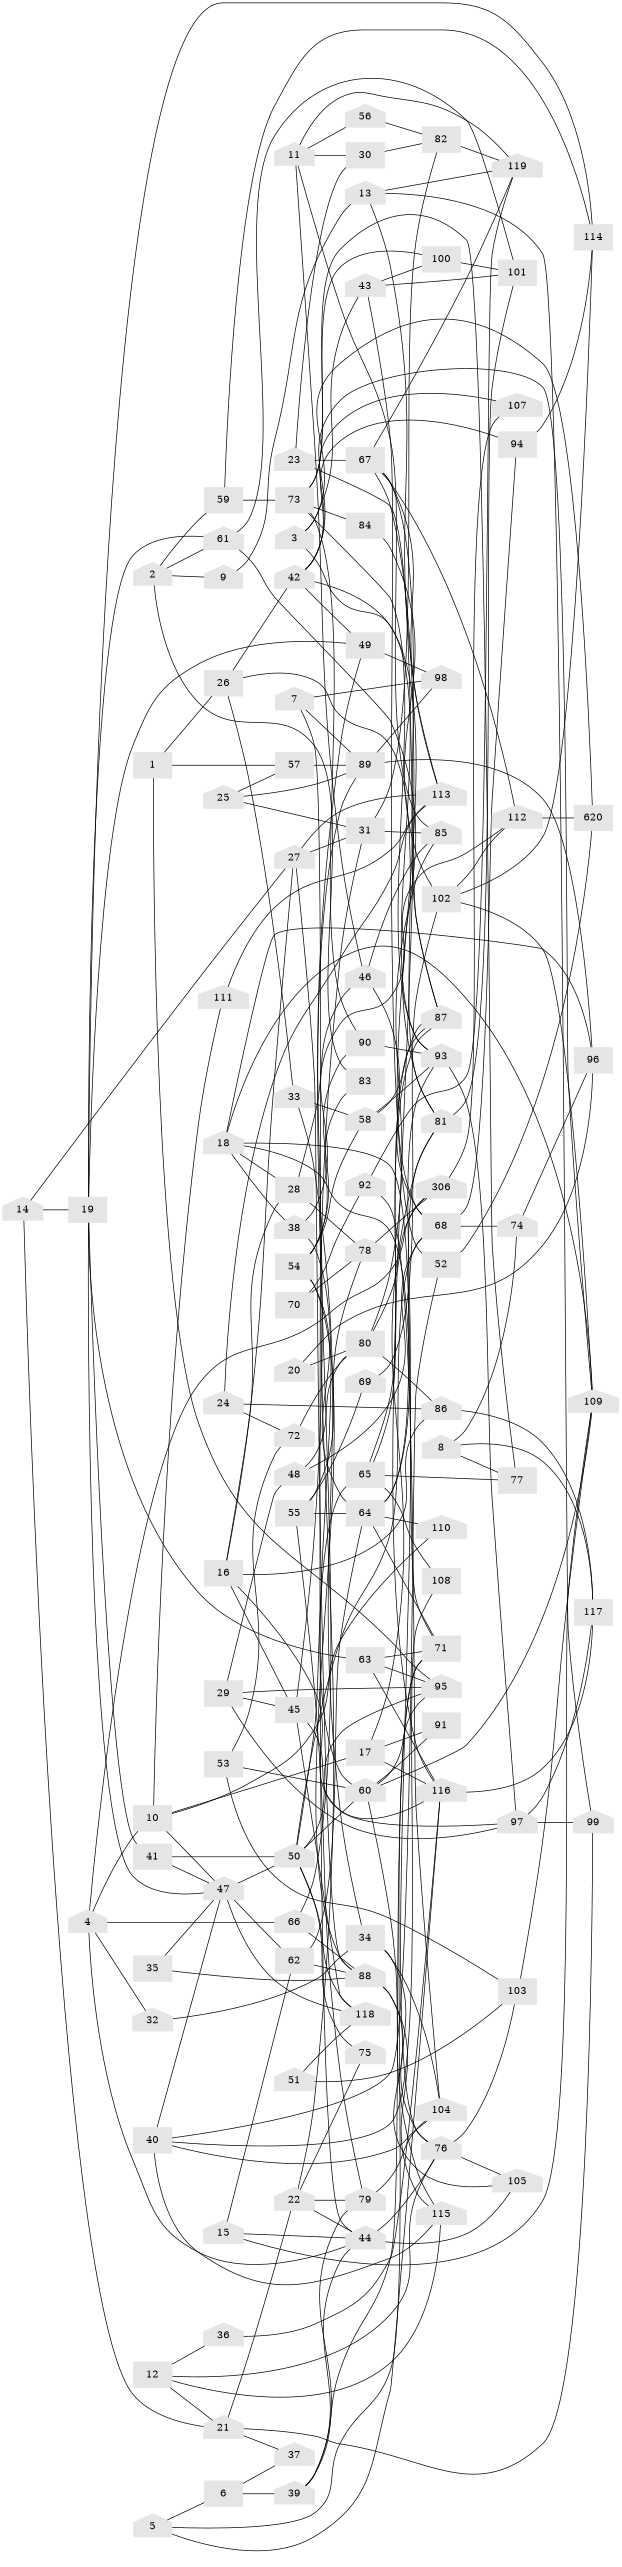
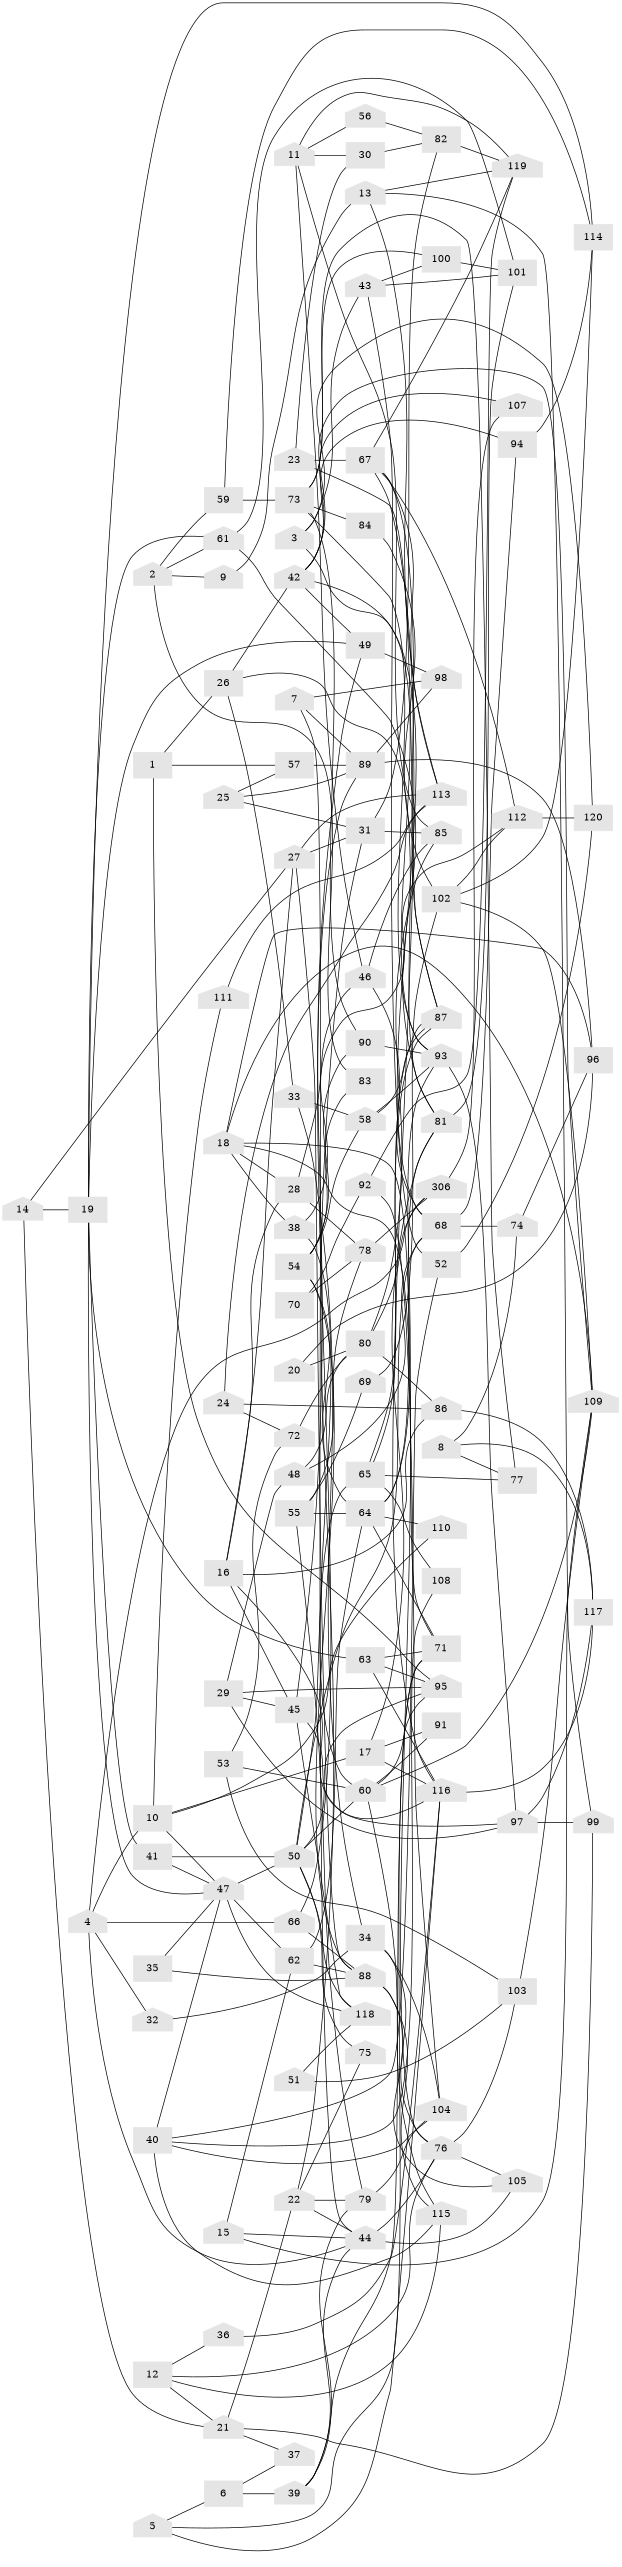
(593, 818) -> (593, 818)
